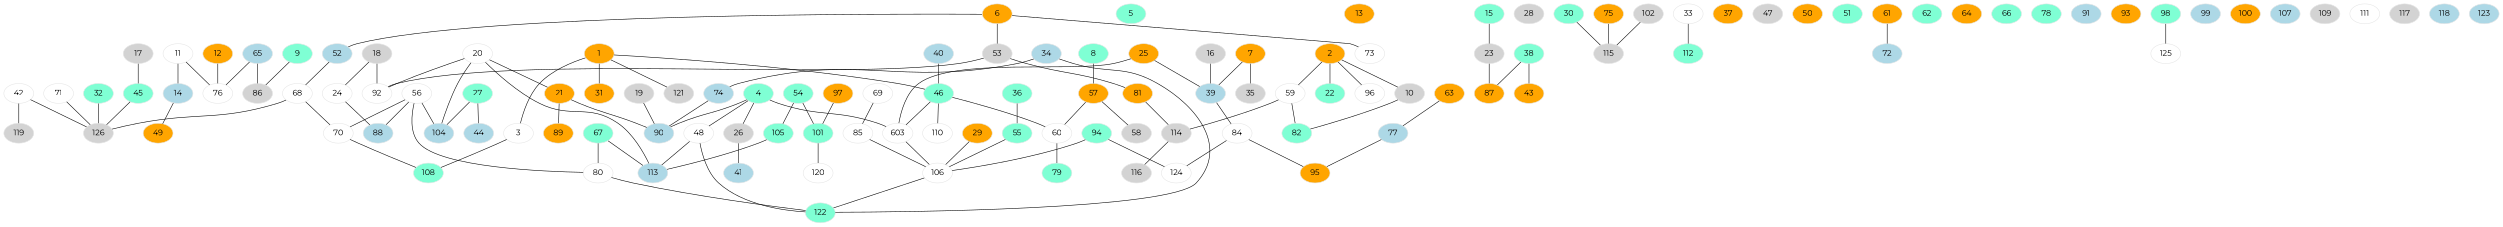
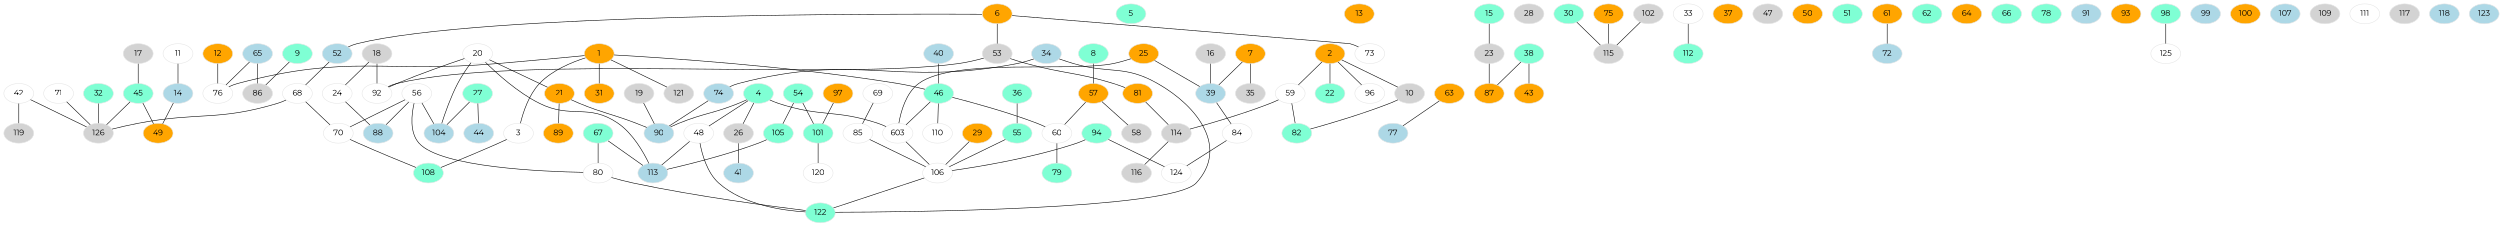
(198, 73) -> (406, 66)
none -> (148, 113)
(1315, 173) -> none
